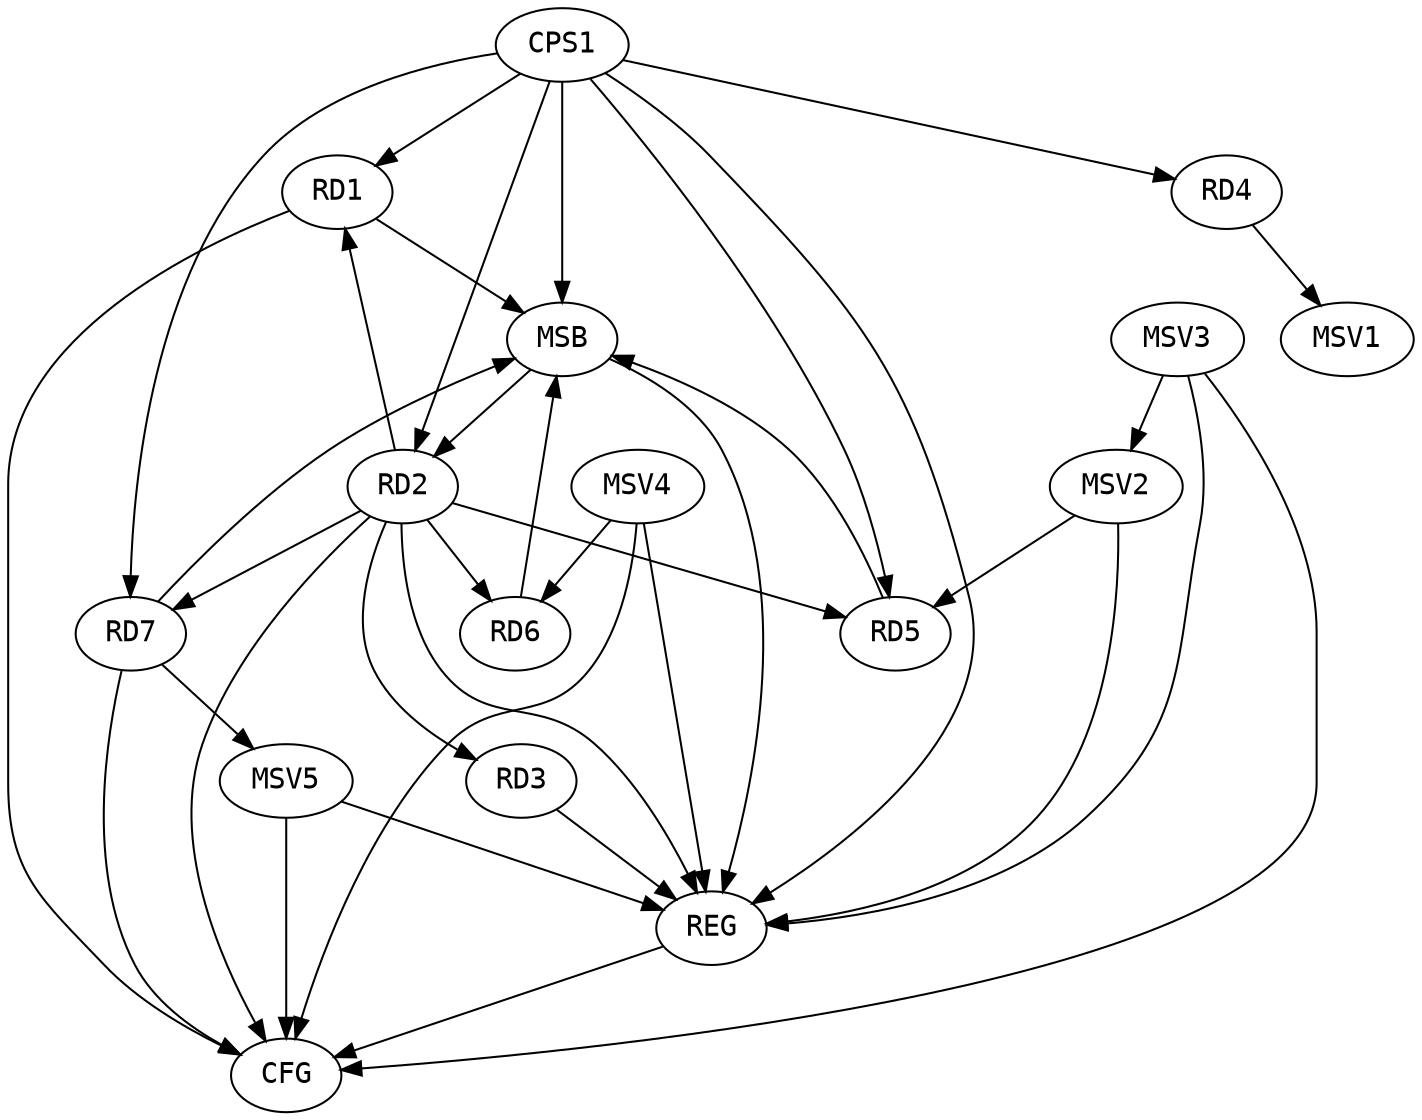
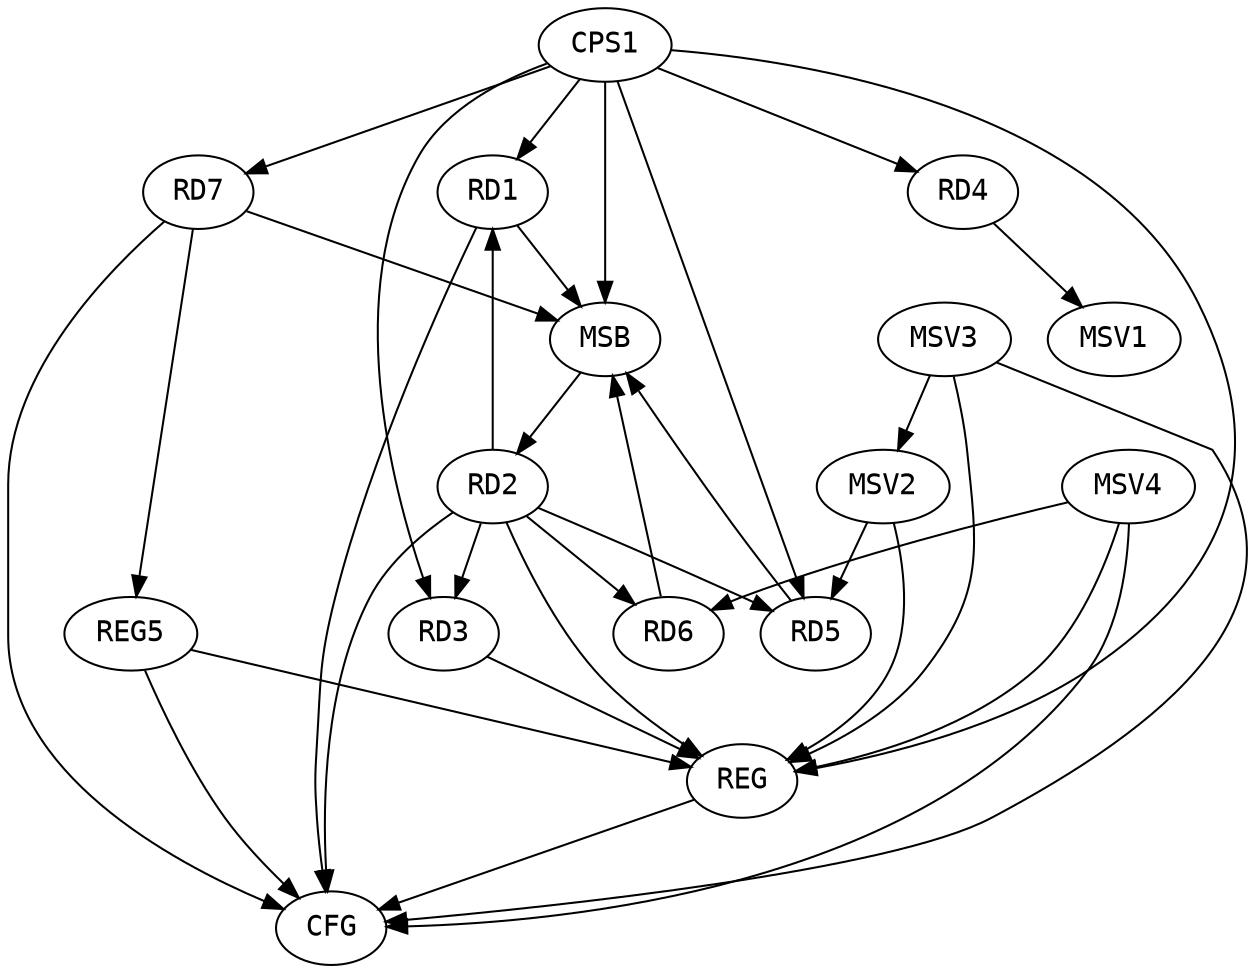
(486, 256) -> (381, 286)
(276, 555) -> none
(758, 572) -> none
(286, 781) -> (131, 634)
